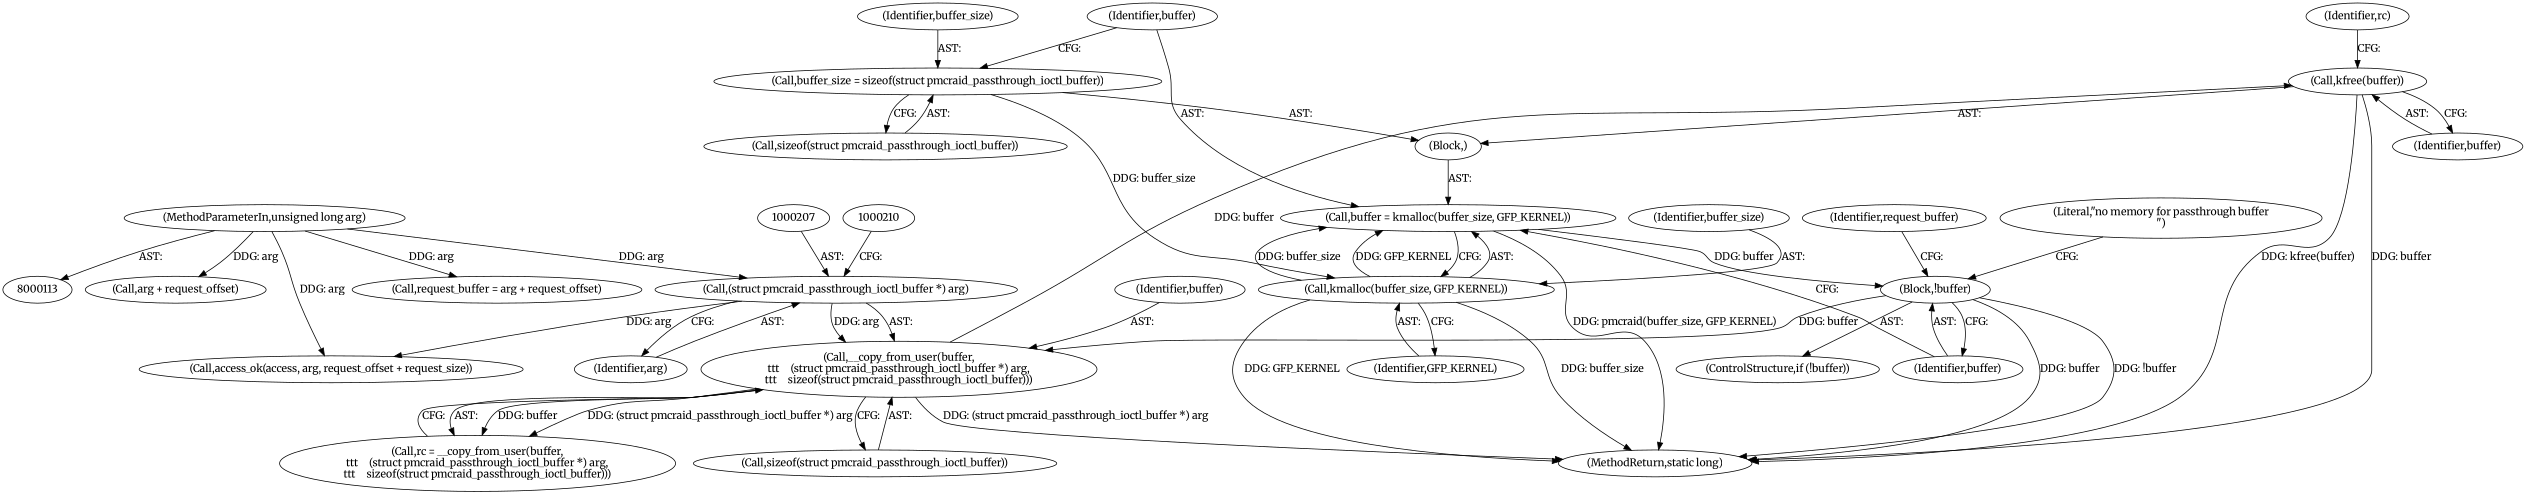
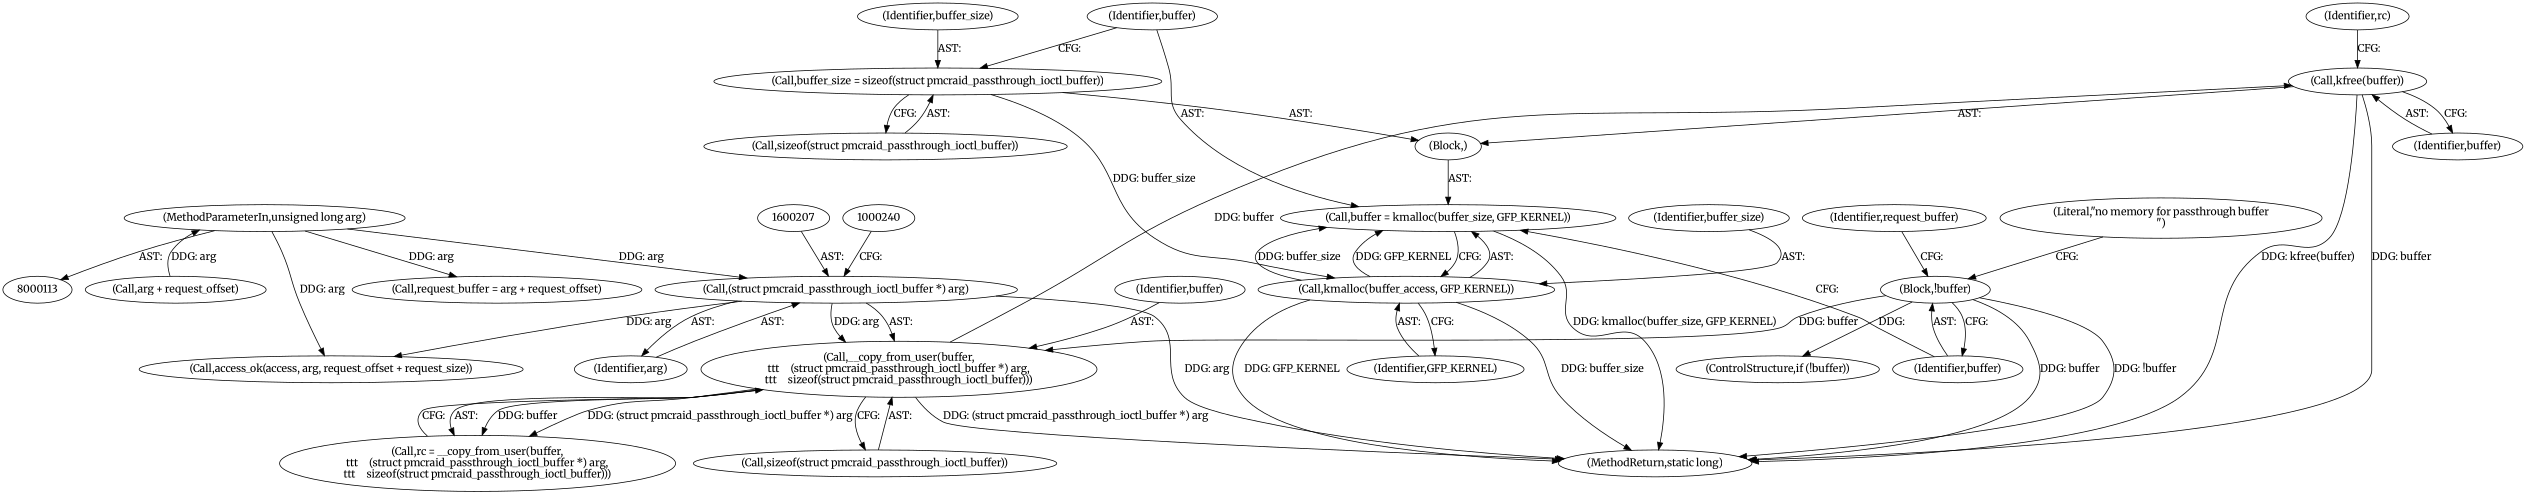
(794, 218) -> (794, 218)
(879, 218) -> (879, 218)
(231, 254) -> (172, 250)
(1707, 257) -> none
(1406, 290) -> (1406, 290)
(704, 322) -> (704, 322)
(1675, 322) -> (1675, 322)
(1893, 322) -> (1893, 322)
none -> (1245, 419)
